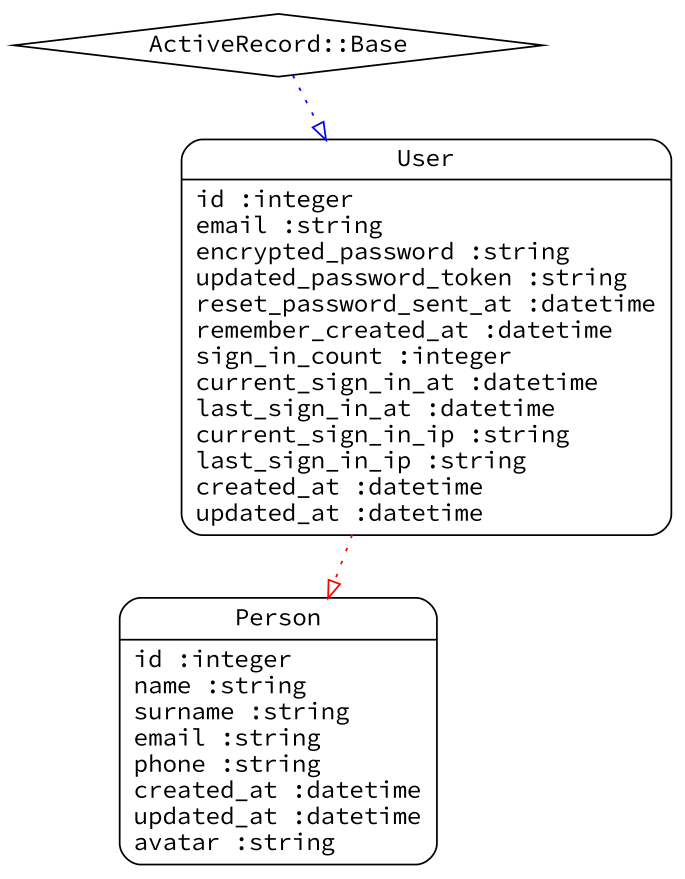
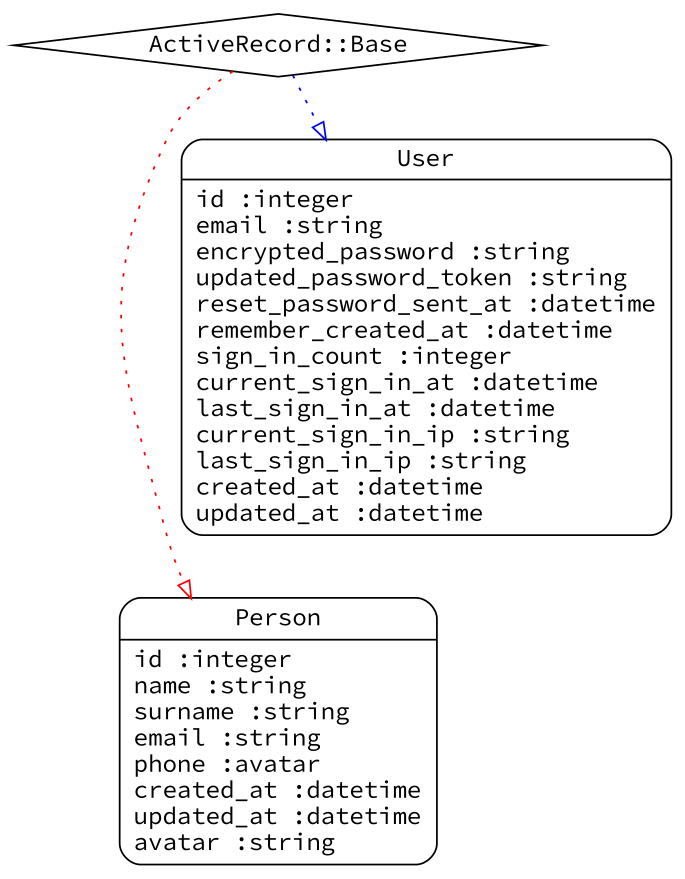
(343, 558) -> (122, 313)
(228, 764) -> (228, 764)
